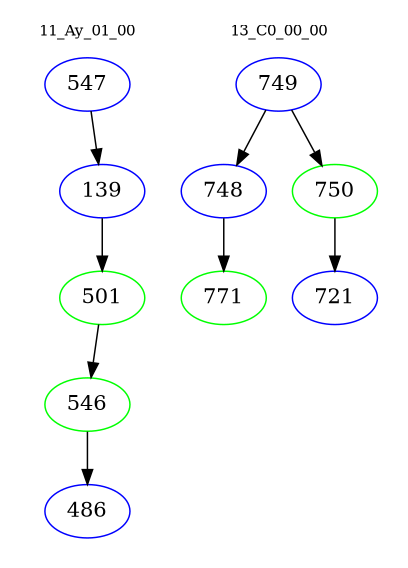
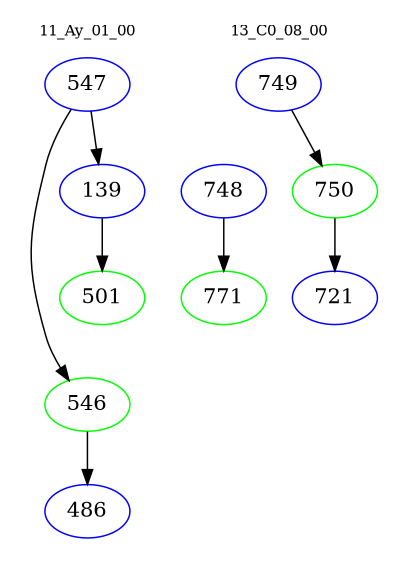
(279, 32) -> (279, 32)
(255, 131) -> none
(96, 344) -> (32, 238)
